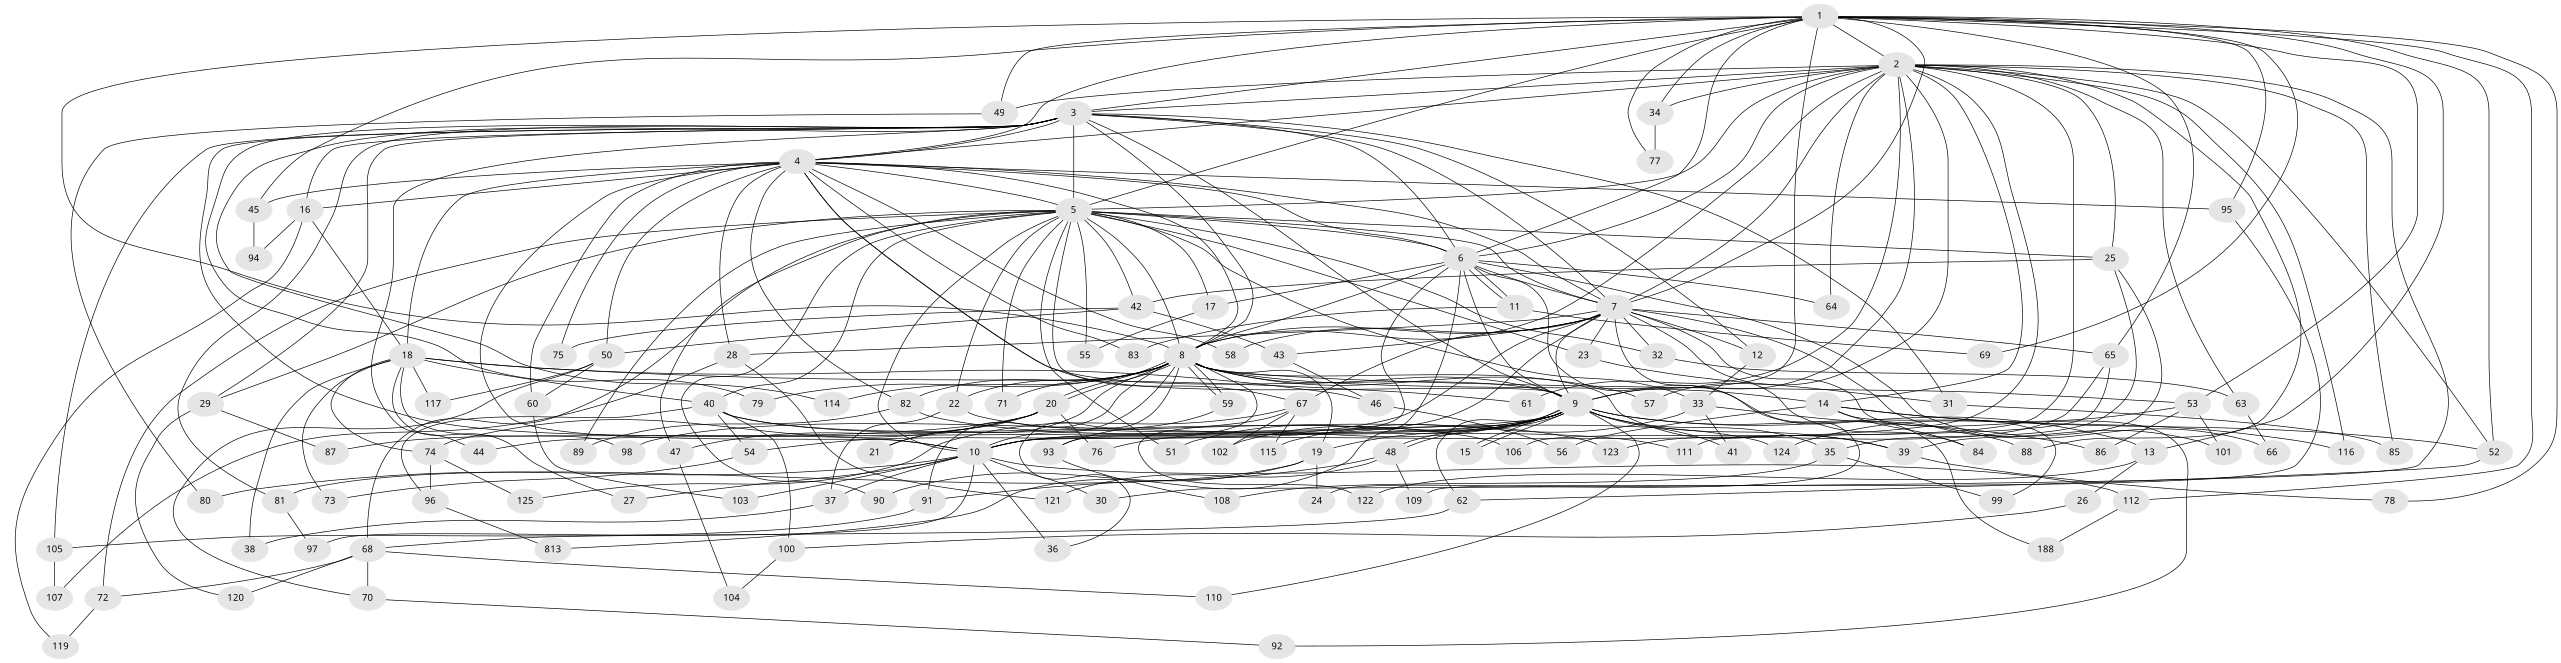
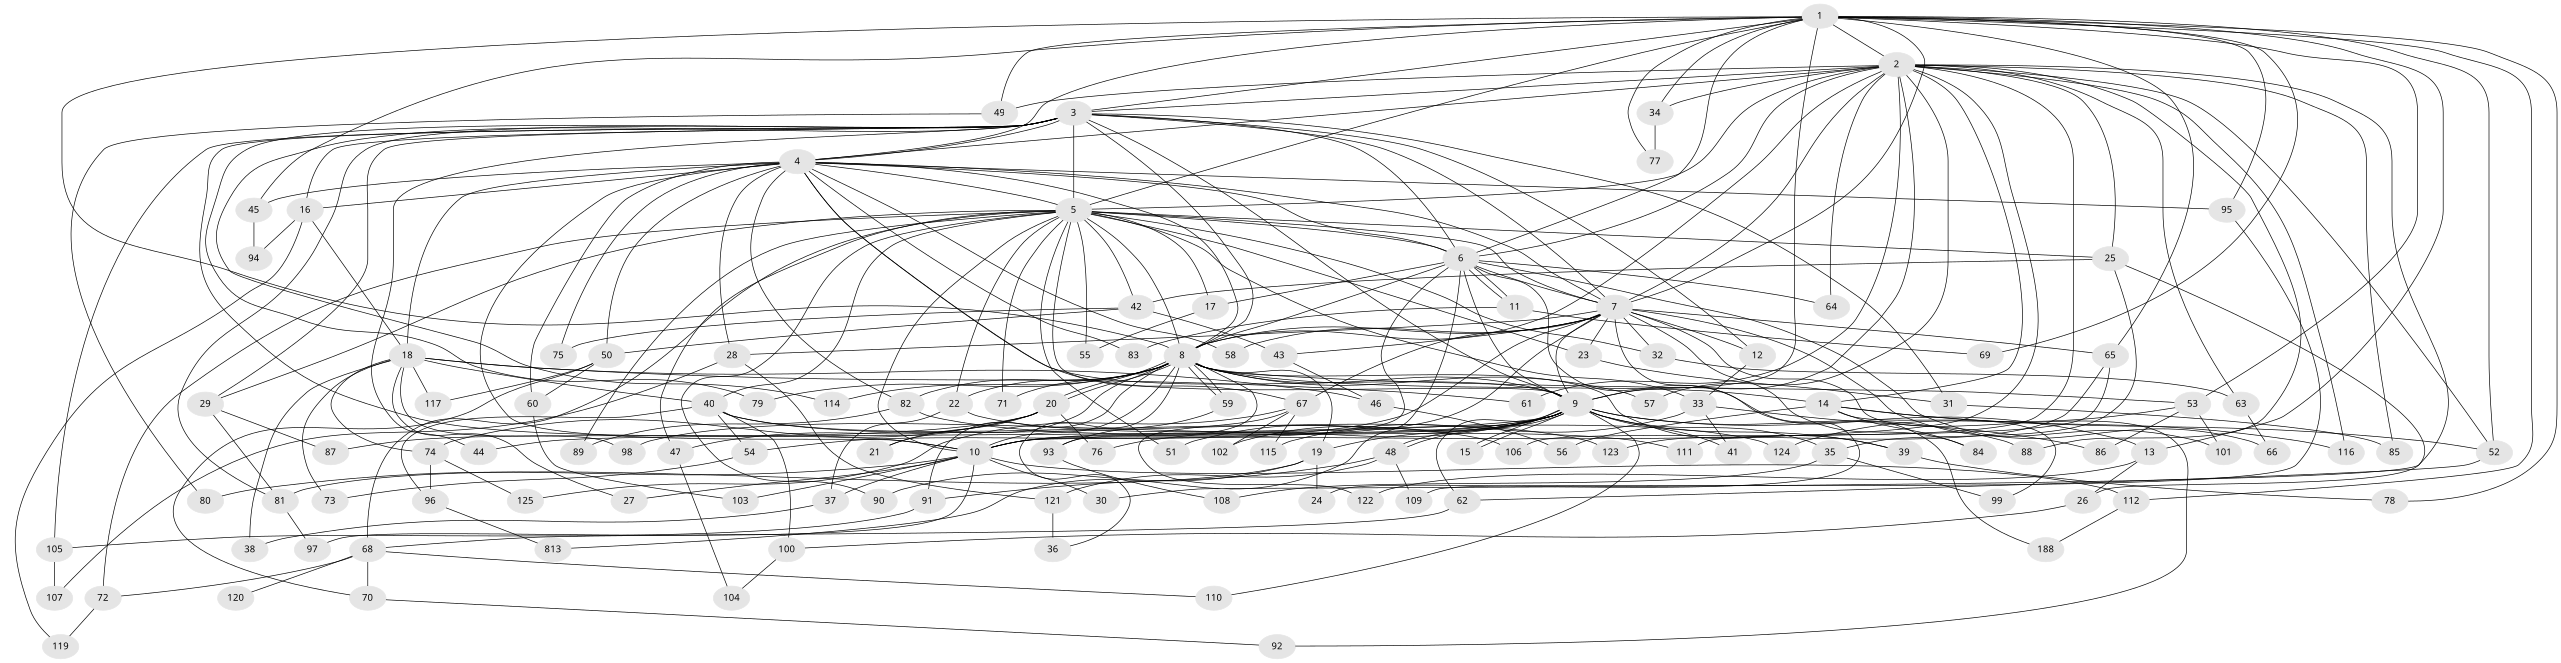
(2131, 421) -> (2412, 428)
(1014, 501) -> (1053, 525)
(137, 513) -> (243, 453)
